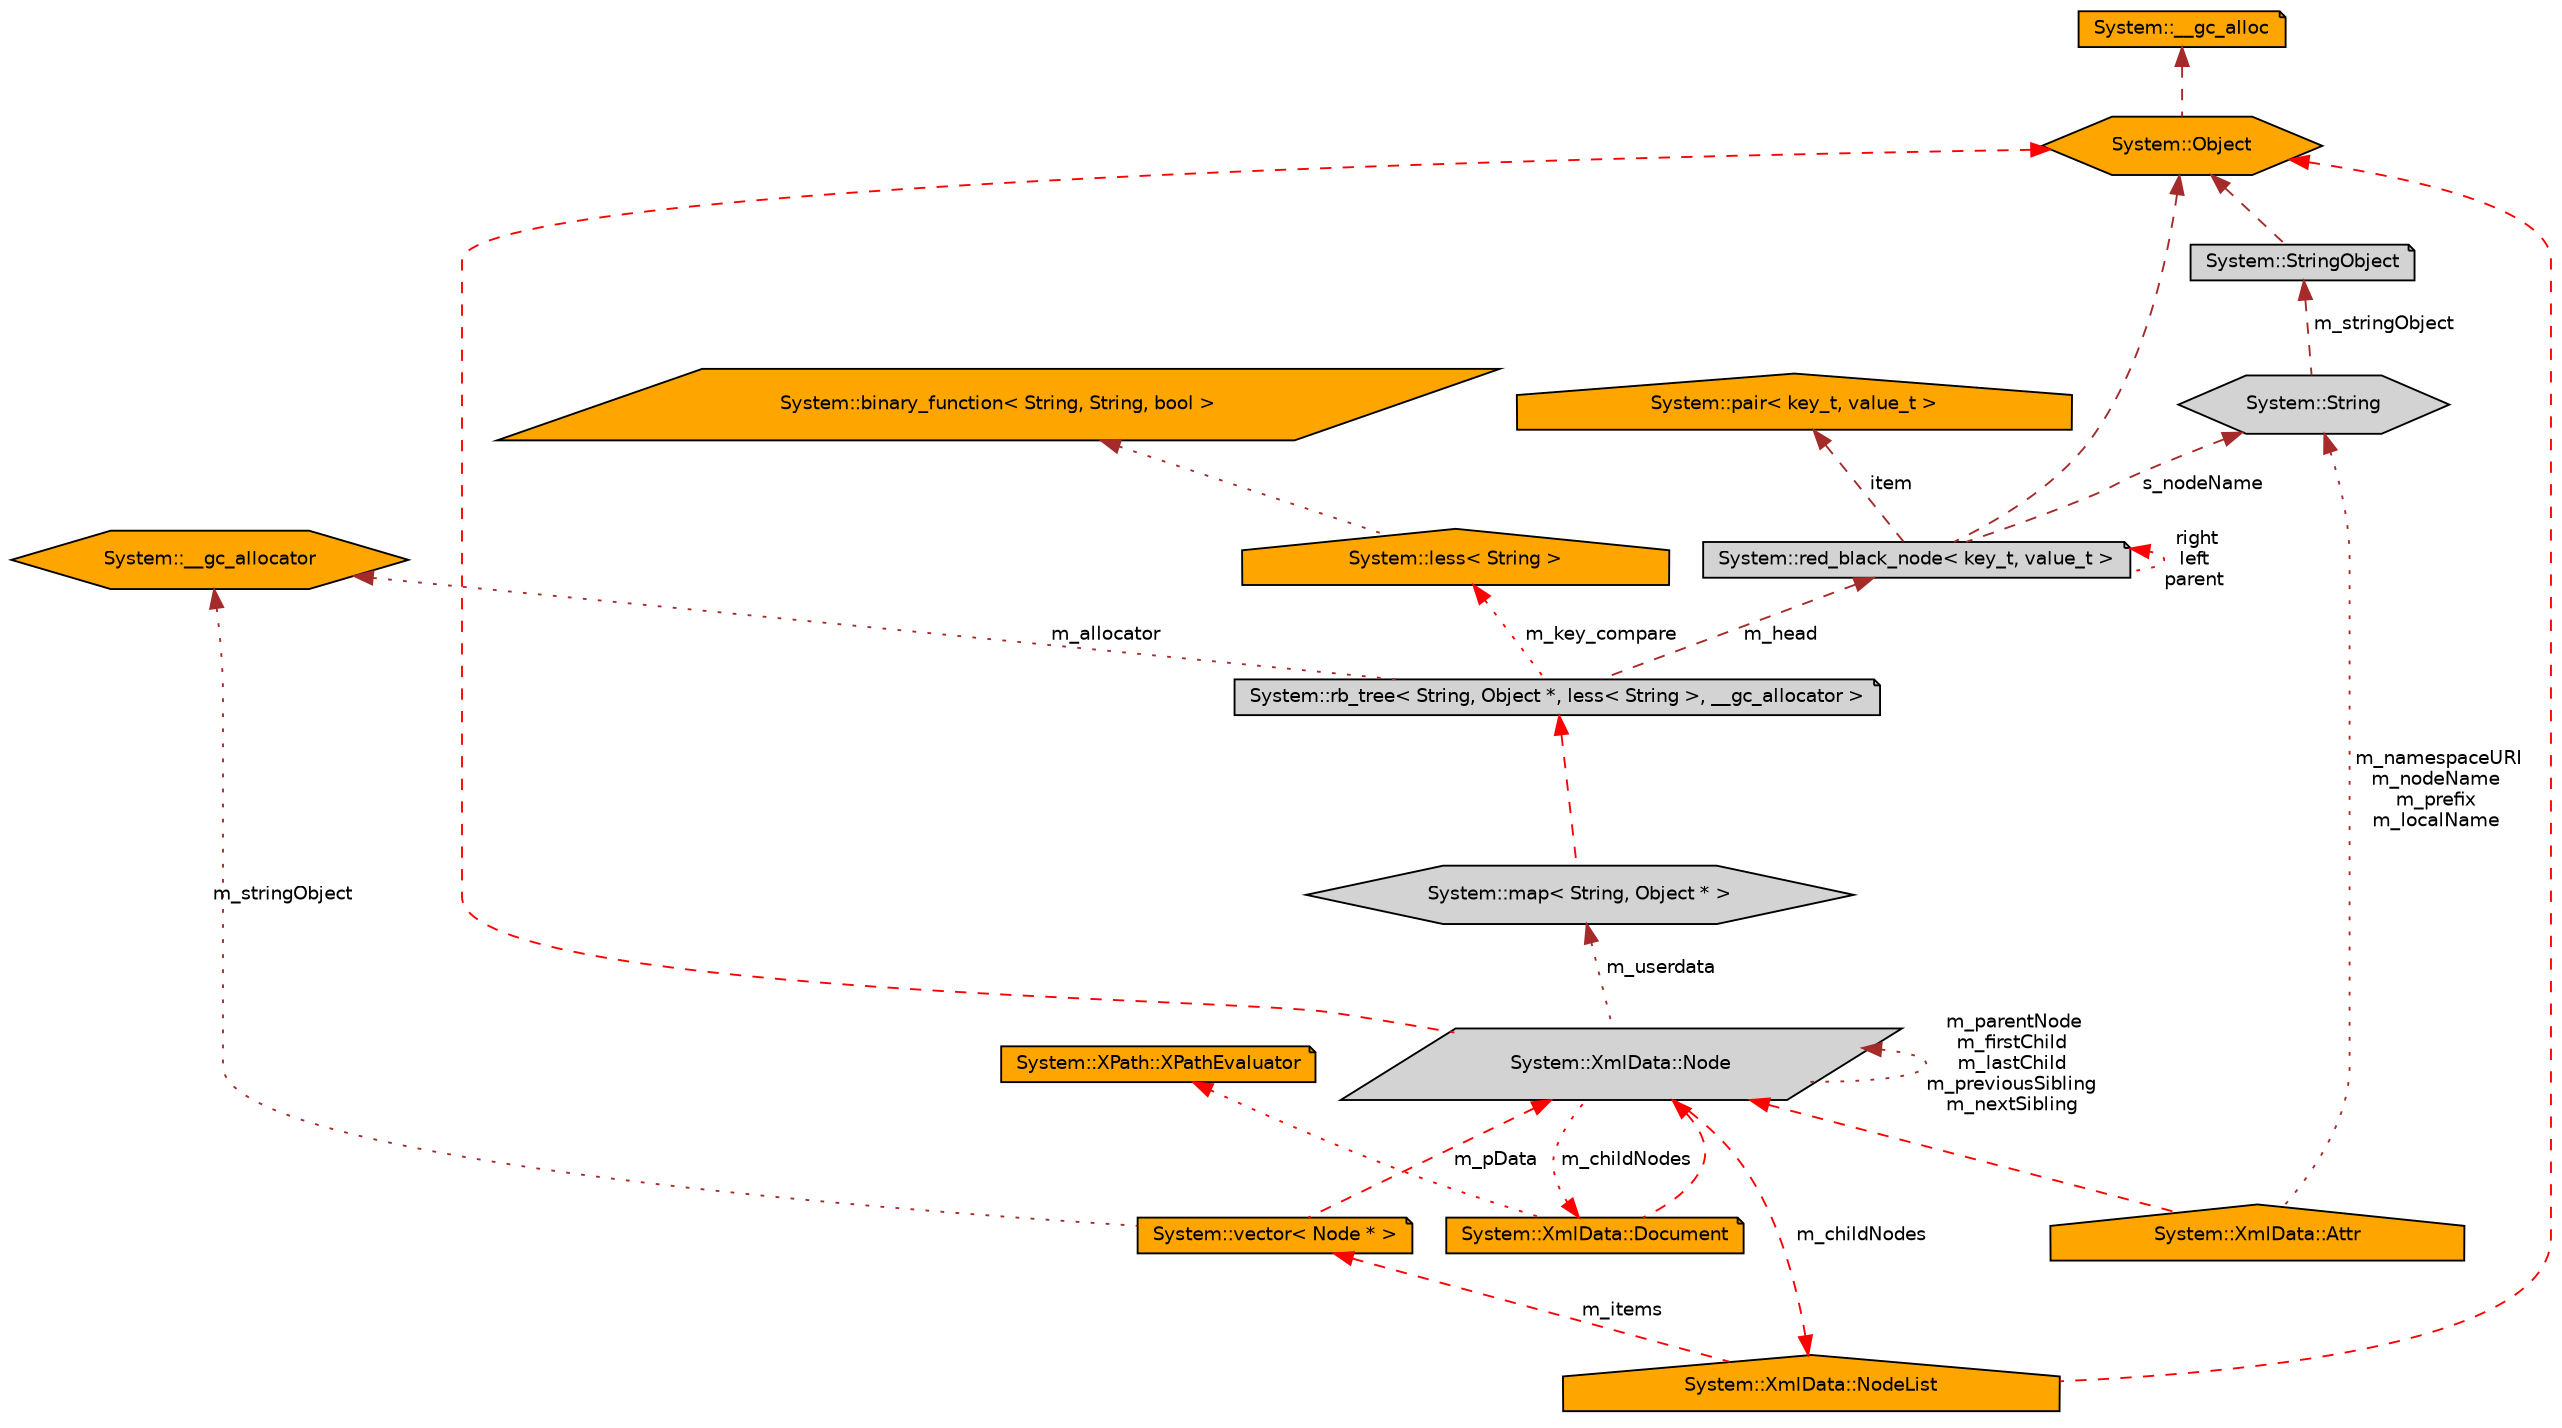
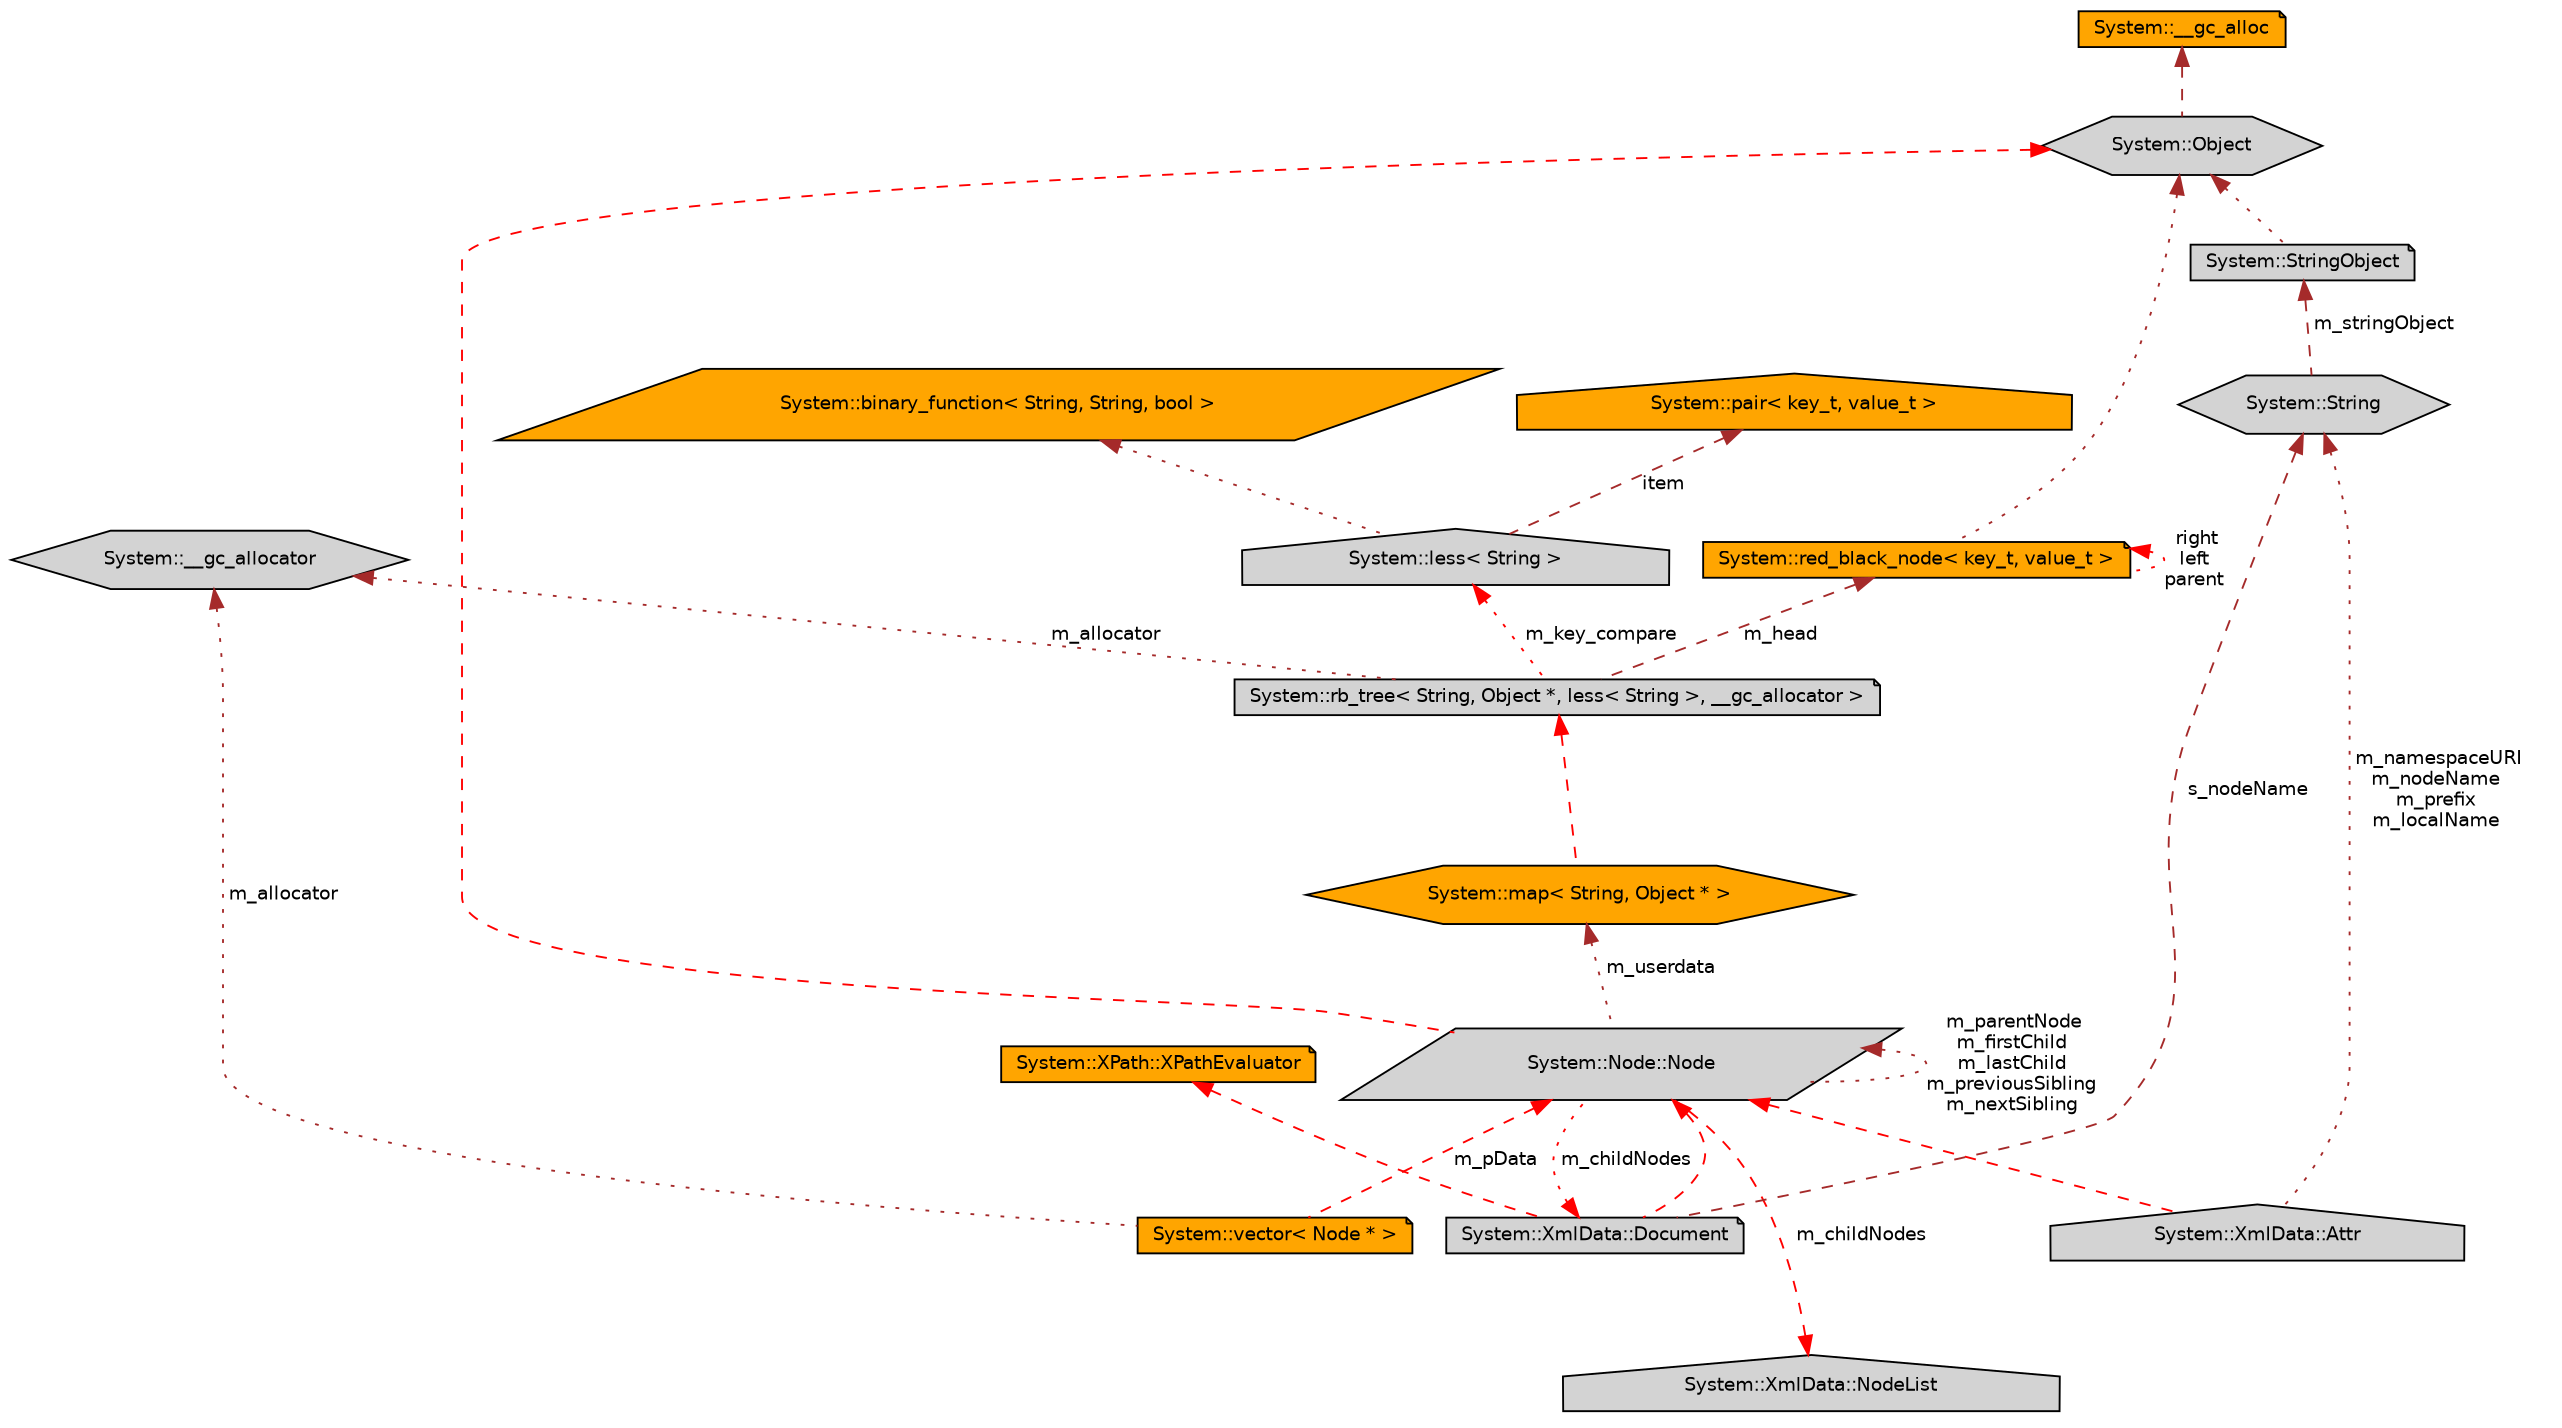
(2182, 146) -> (2182, 146)
(2255, 216) -> (2255, 216)
(2114, 401) -> (2114, 401)
(1865, 493) -> (1617, 486)
(2096, 494) -> (2172, 1006)
(210, 560) -> (210, 560)
(1456, 560) -> (1456, 560)
(1917, 560) -> (1917, 560)
(2551, 881) -> none
(280, 895) -> (280, 895)
(1580, 895) -> (1580, 895)
(1621, 1064) -> (1621, 1064)
(1374, 1160) -> (1374, 1160)
(1595, 1235) -> (1595, 1235)
(2257, 1235) -> (2257, 1235)
(1541, 1310) -> none
(1811, 1386) -> (1811, 1386)
